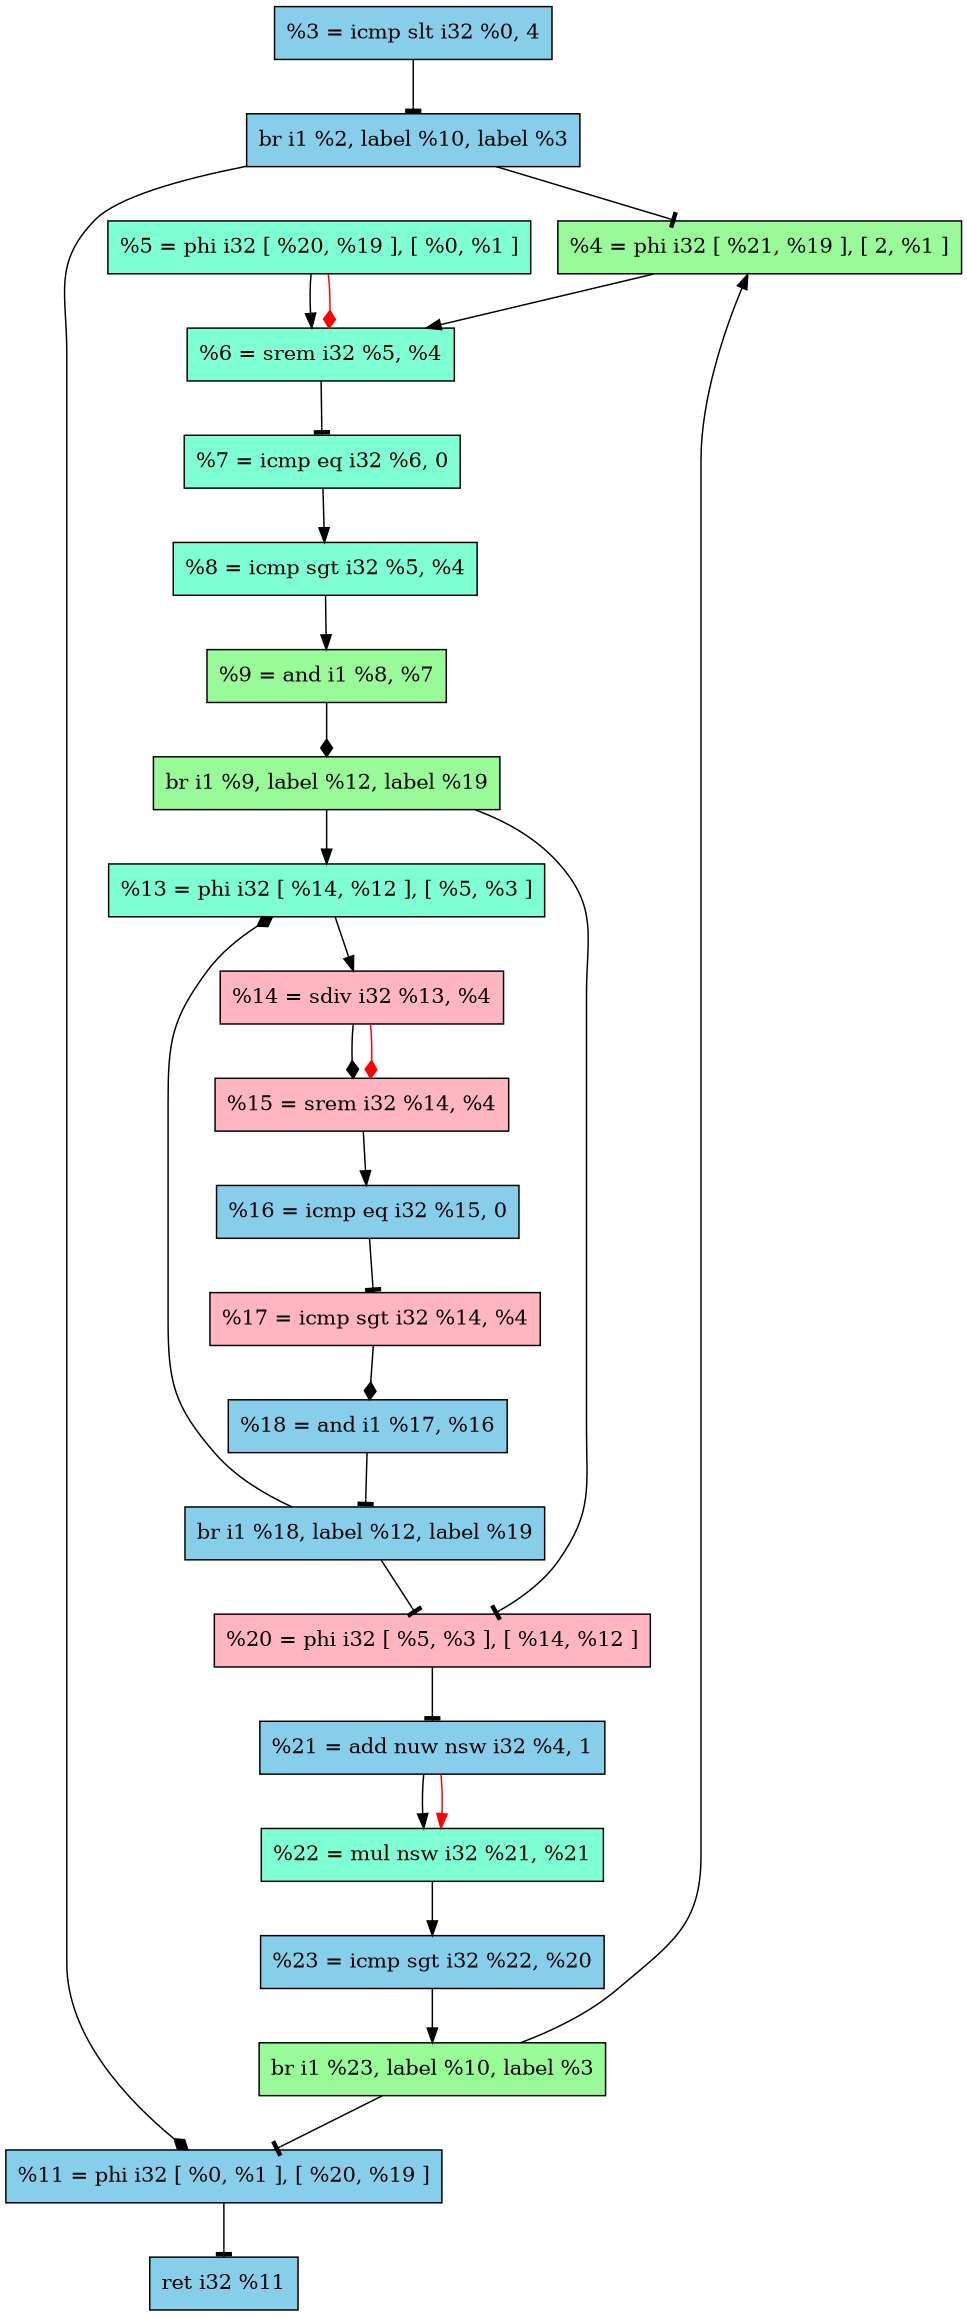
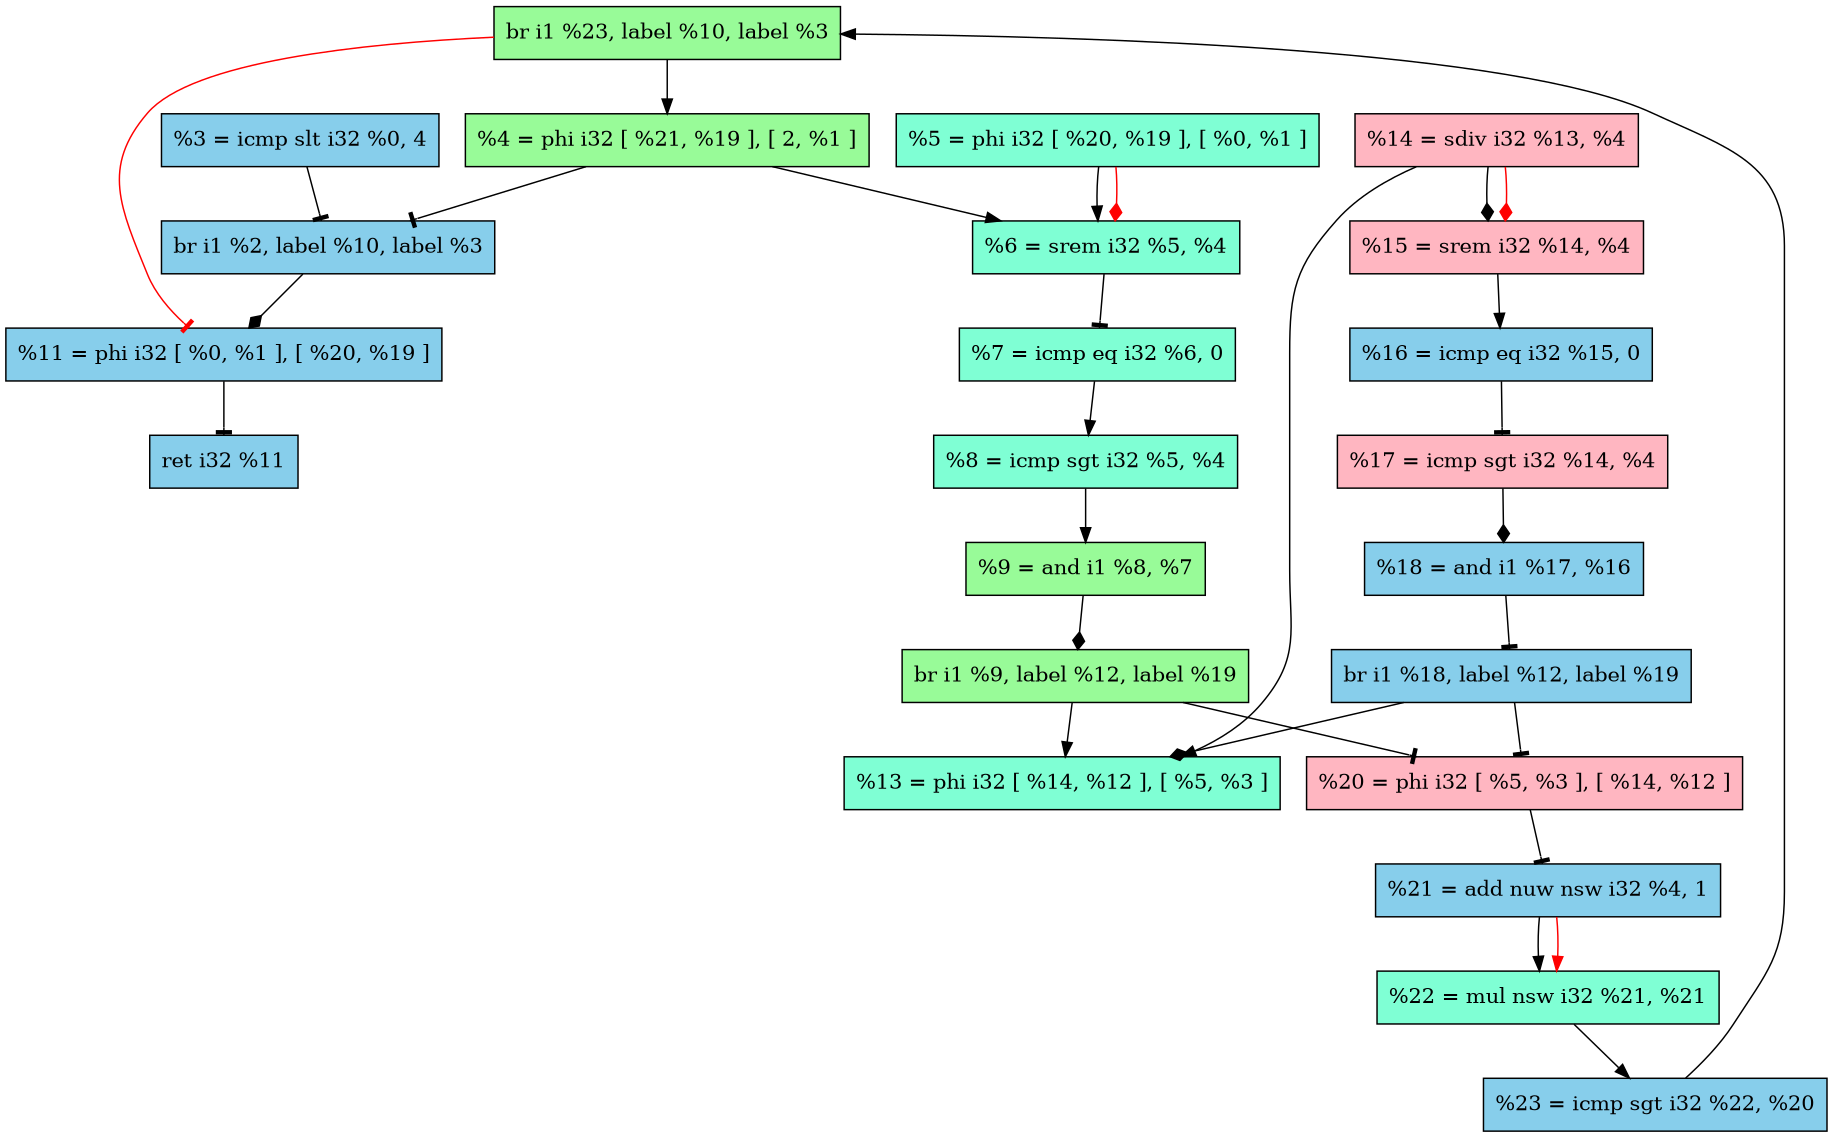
(583, 193) -> (502, 193)
(342, 937) -> (1290, 452)
(332, 2121) -> (201, 81)
